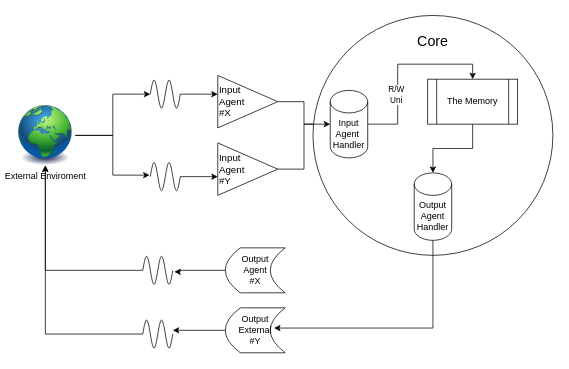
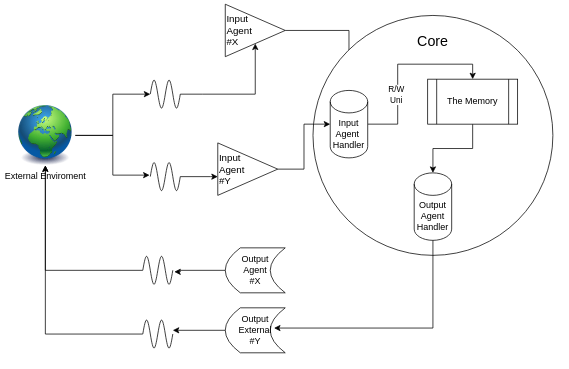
(248, 102) -> (255, 30)
